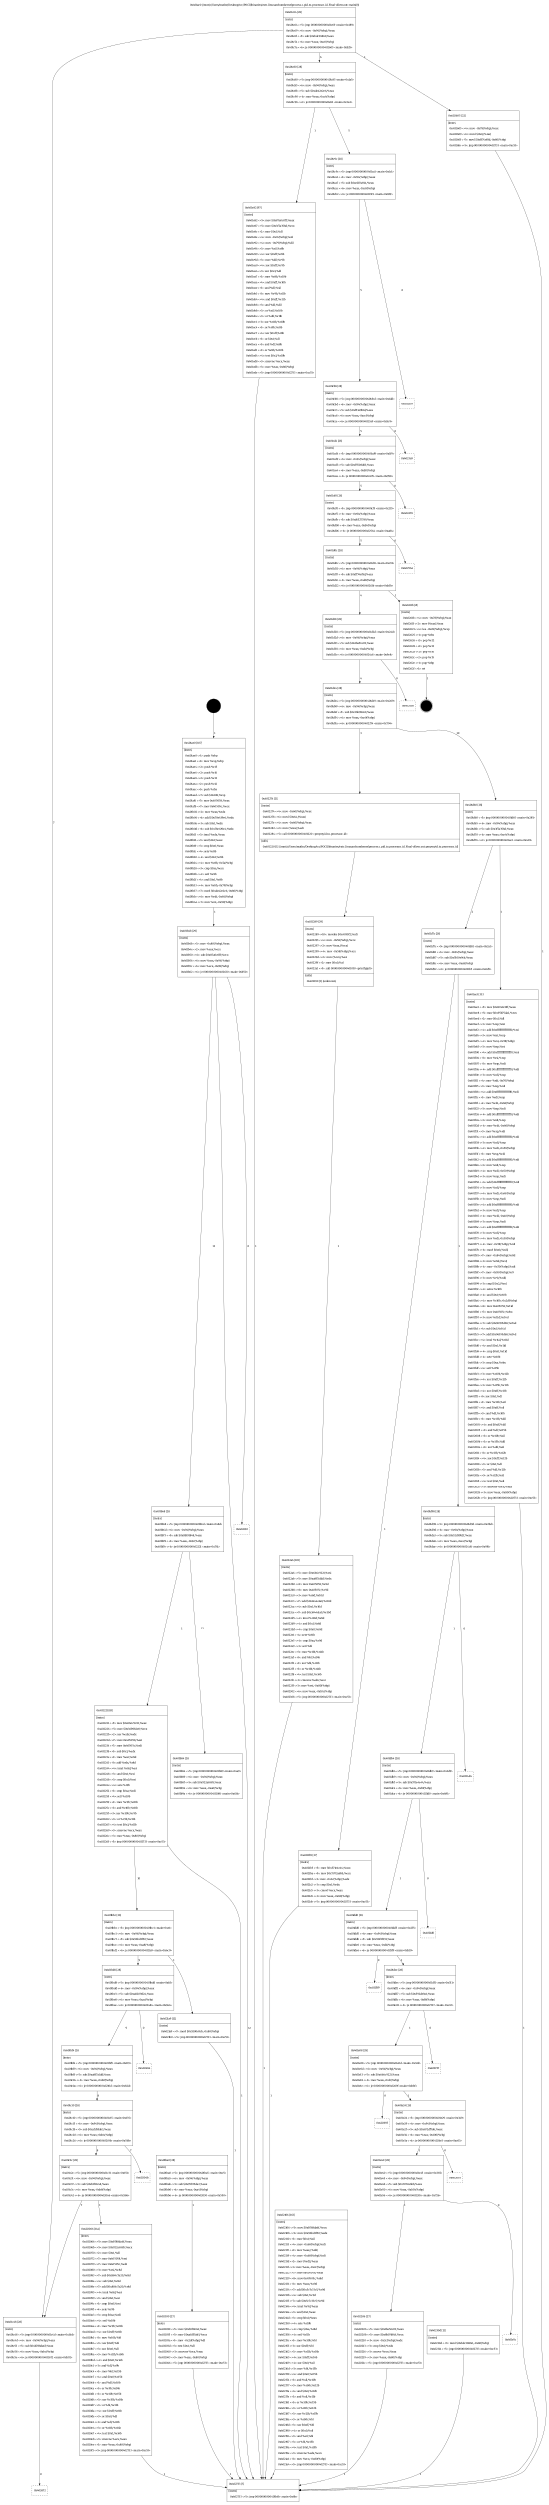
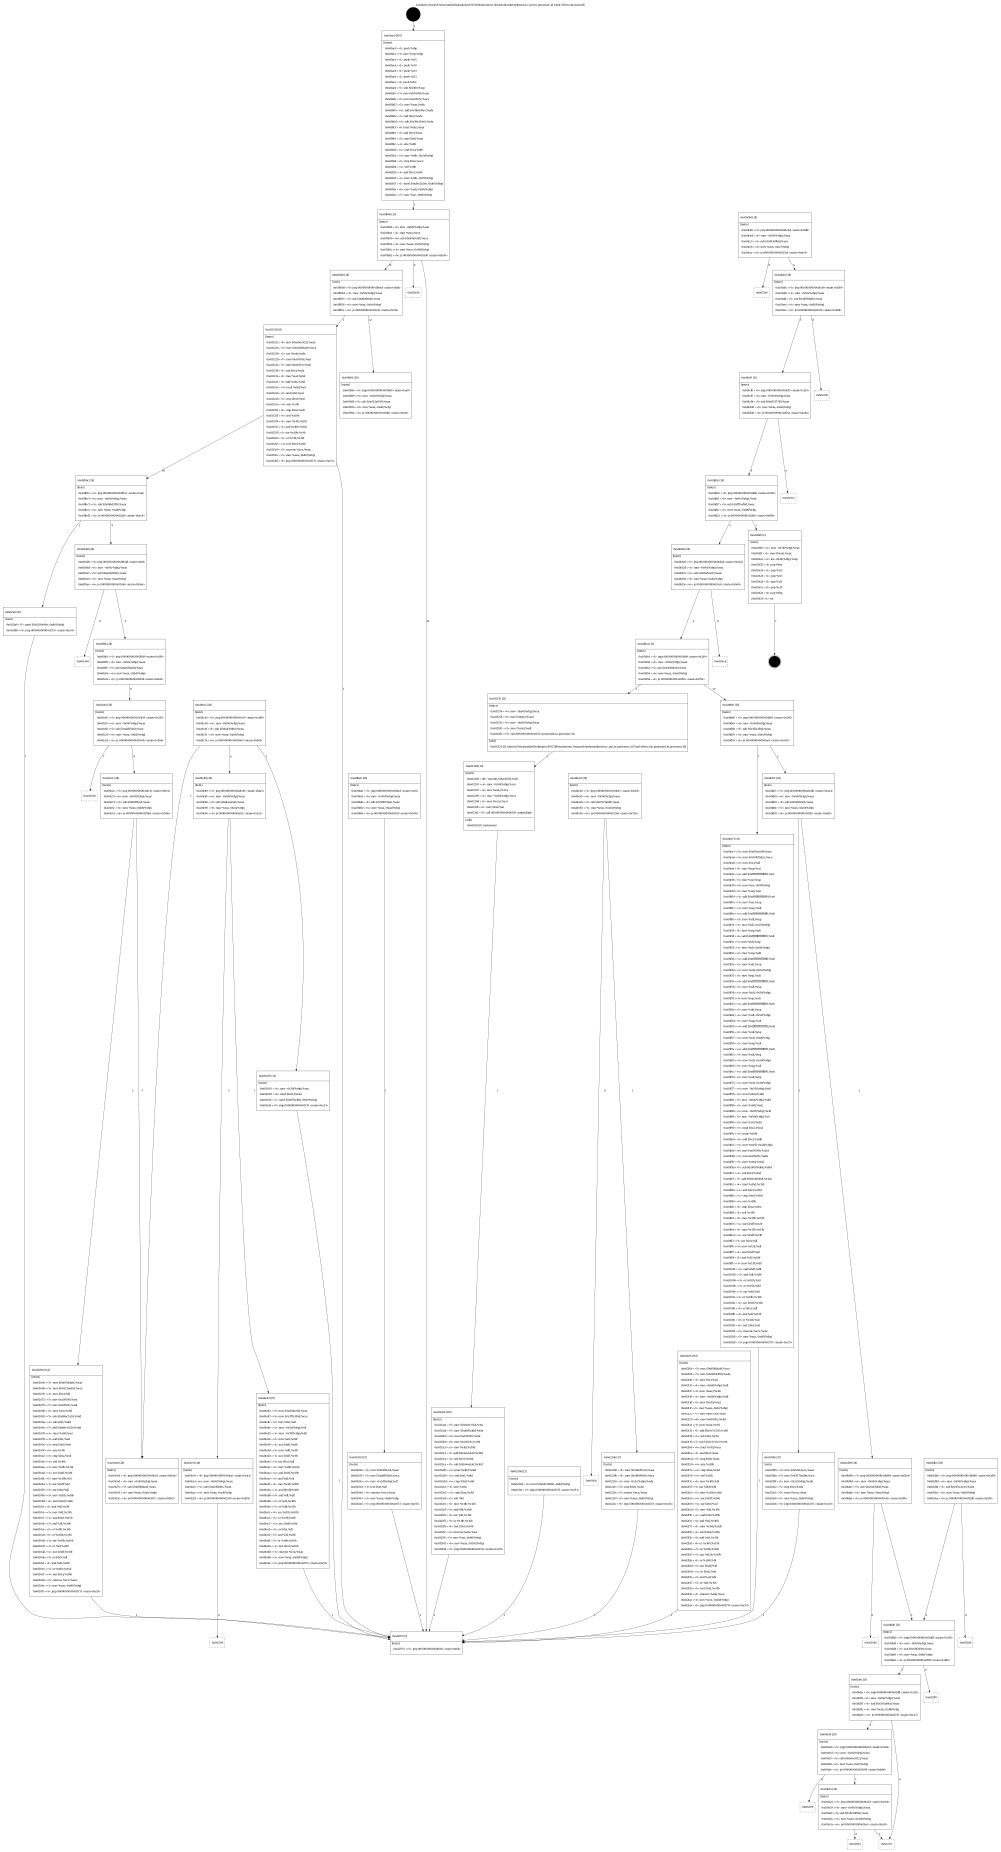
(360, 289) -> none
(438, 1652) -> (896, 1561)
(419, 2150) -> (878, 1834)
(40, 2490) -> none
